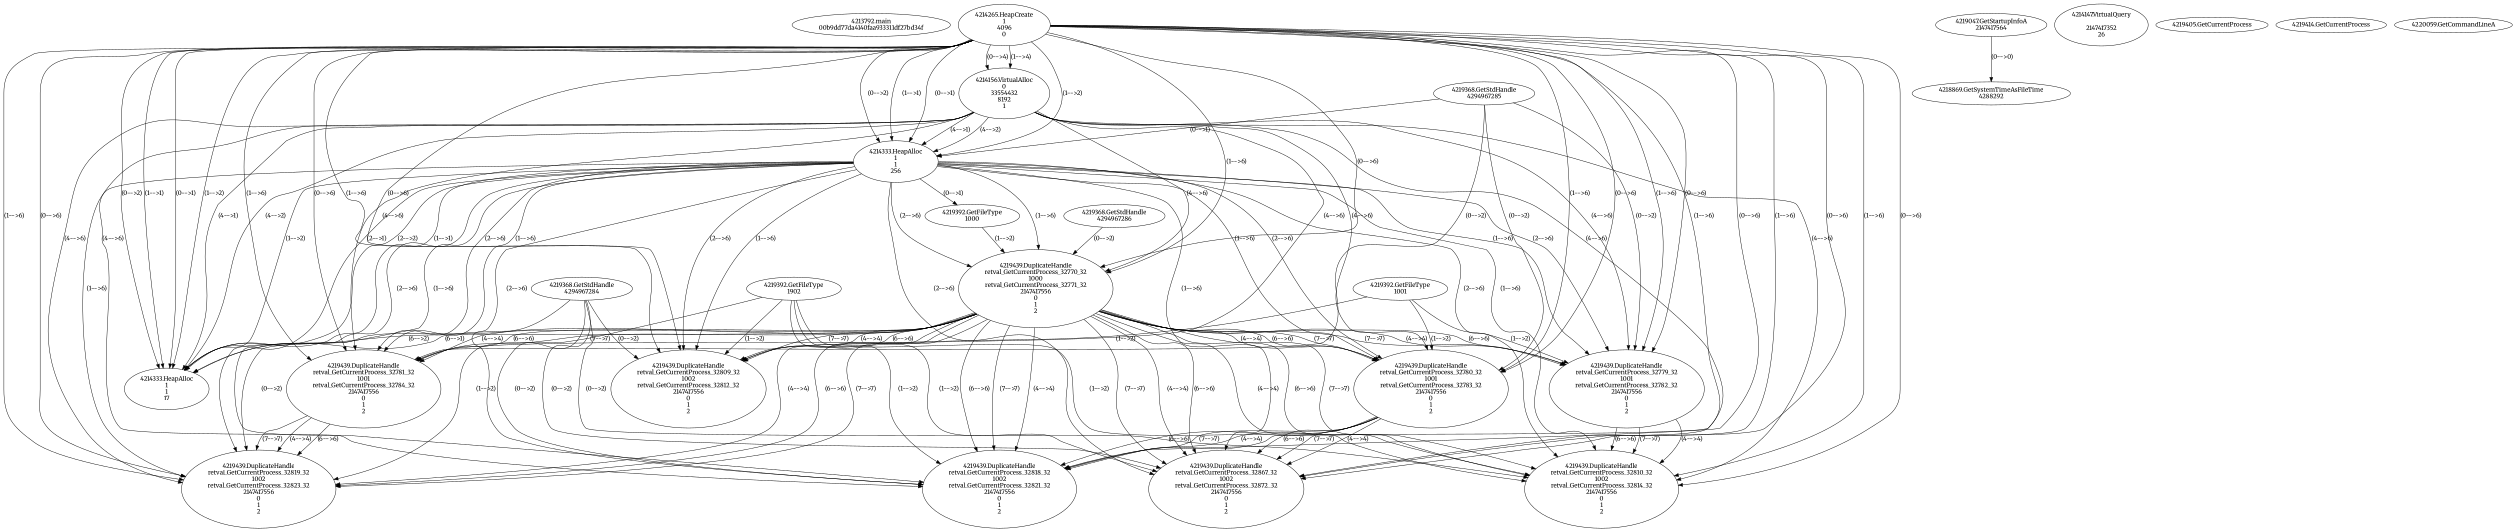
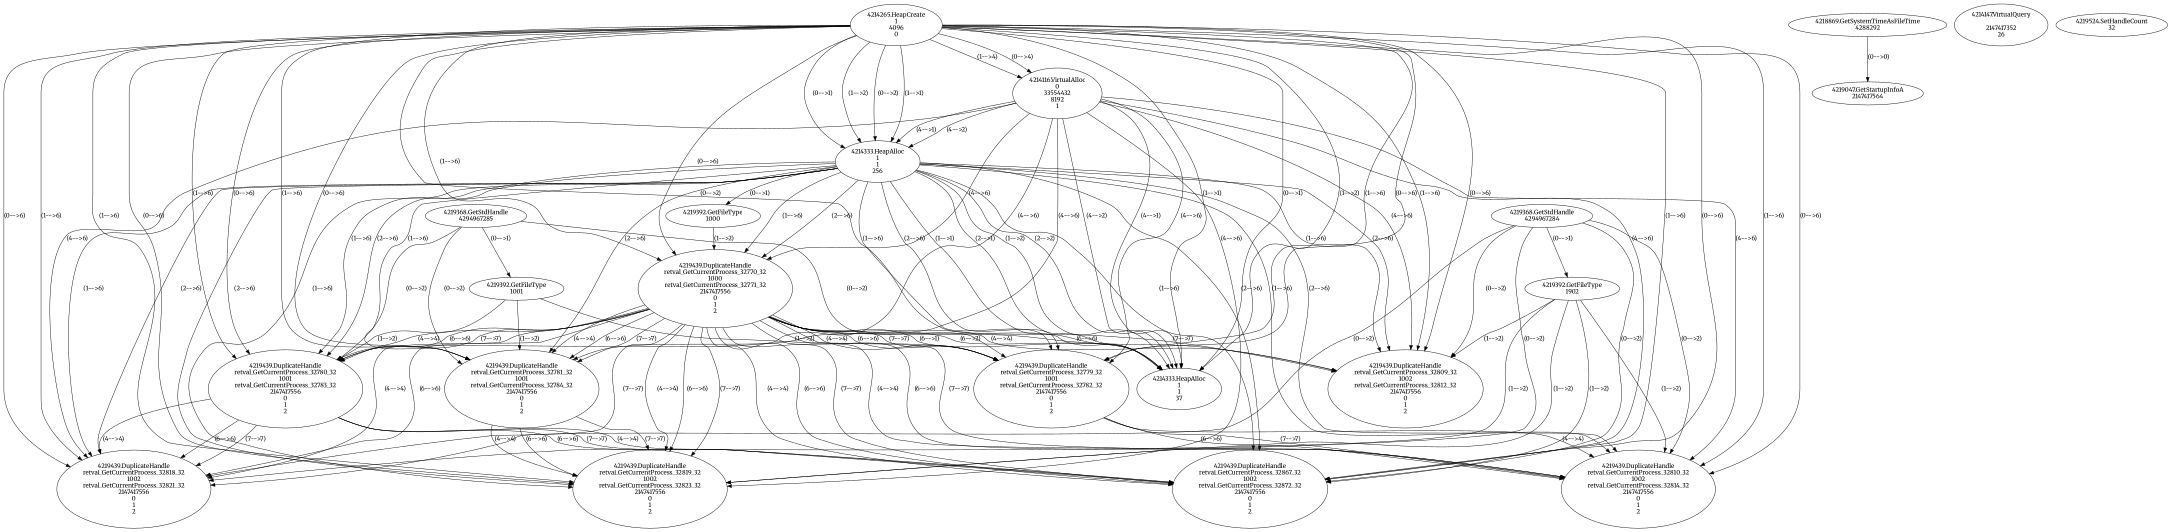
(871, 25) -> none
none -> (2112, 25)
(2212, 25) -> none
(2331, 25) -> none
(2453, 25) -> none
(1991, 57) -> (1868, 57)
(1004, 93) -> (1057, 93)
(1166, 130) -> (495, 250)
(1114, 216) -> none
none -> (1556, 250)
(167, 389) -> (1179, 389)
